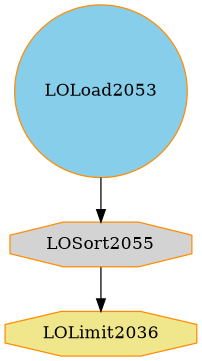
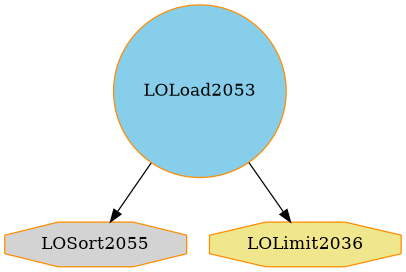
(101, 283) -> (266, 187)
